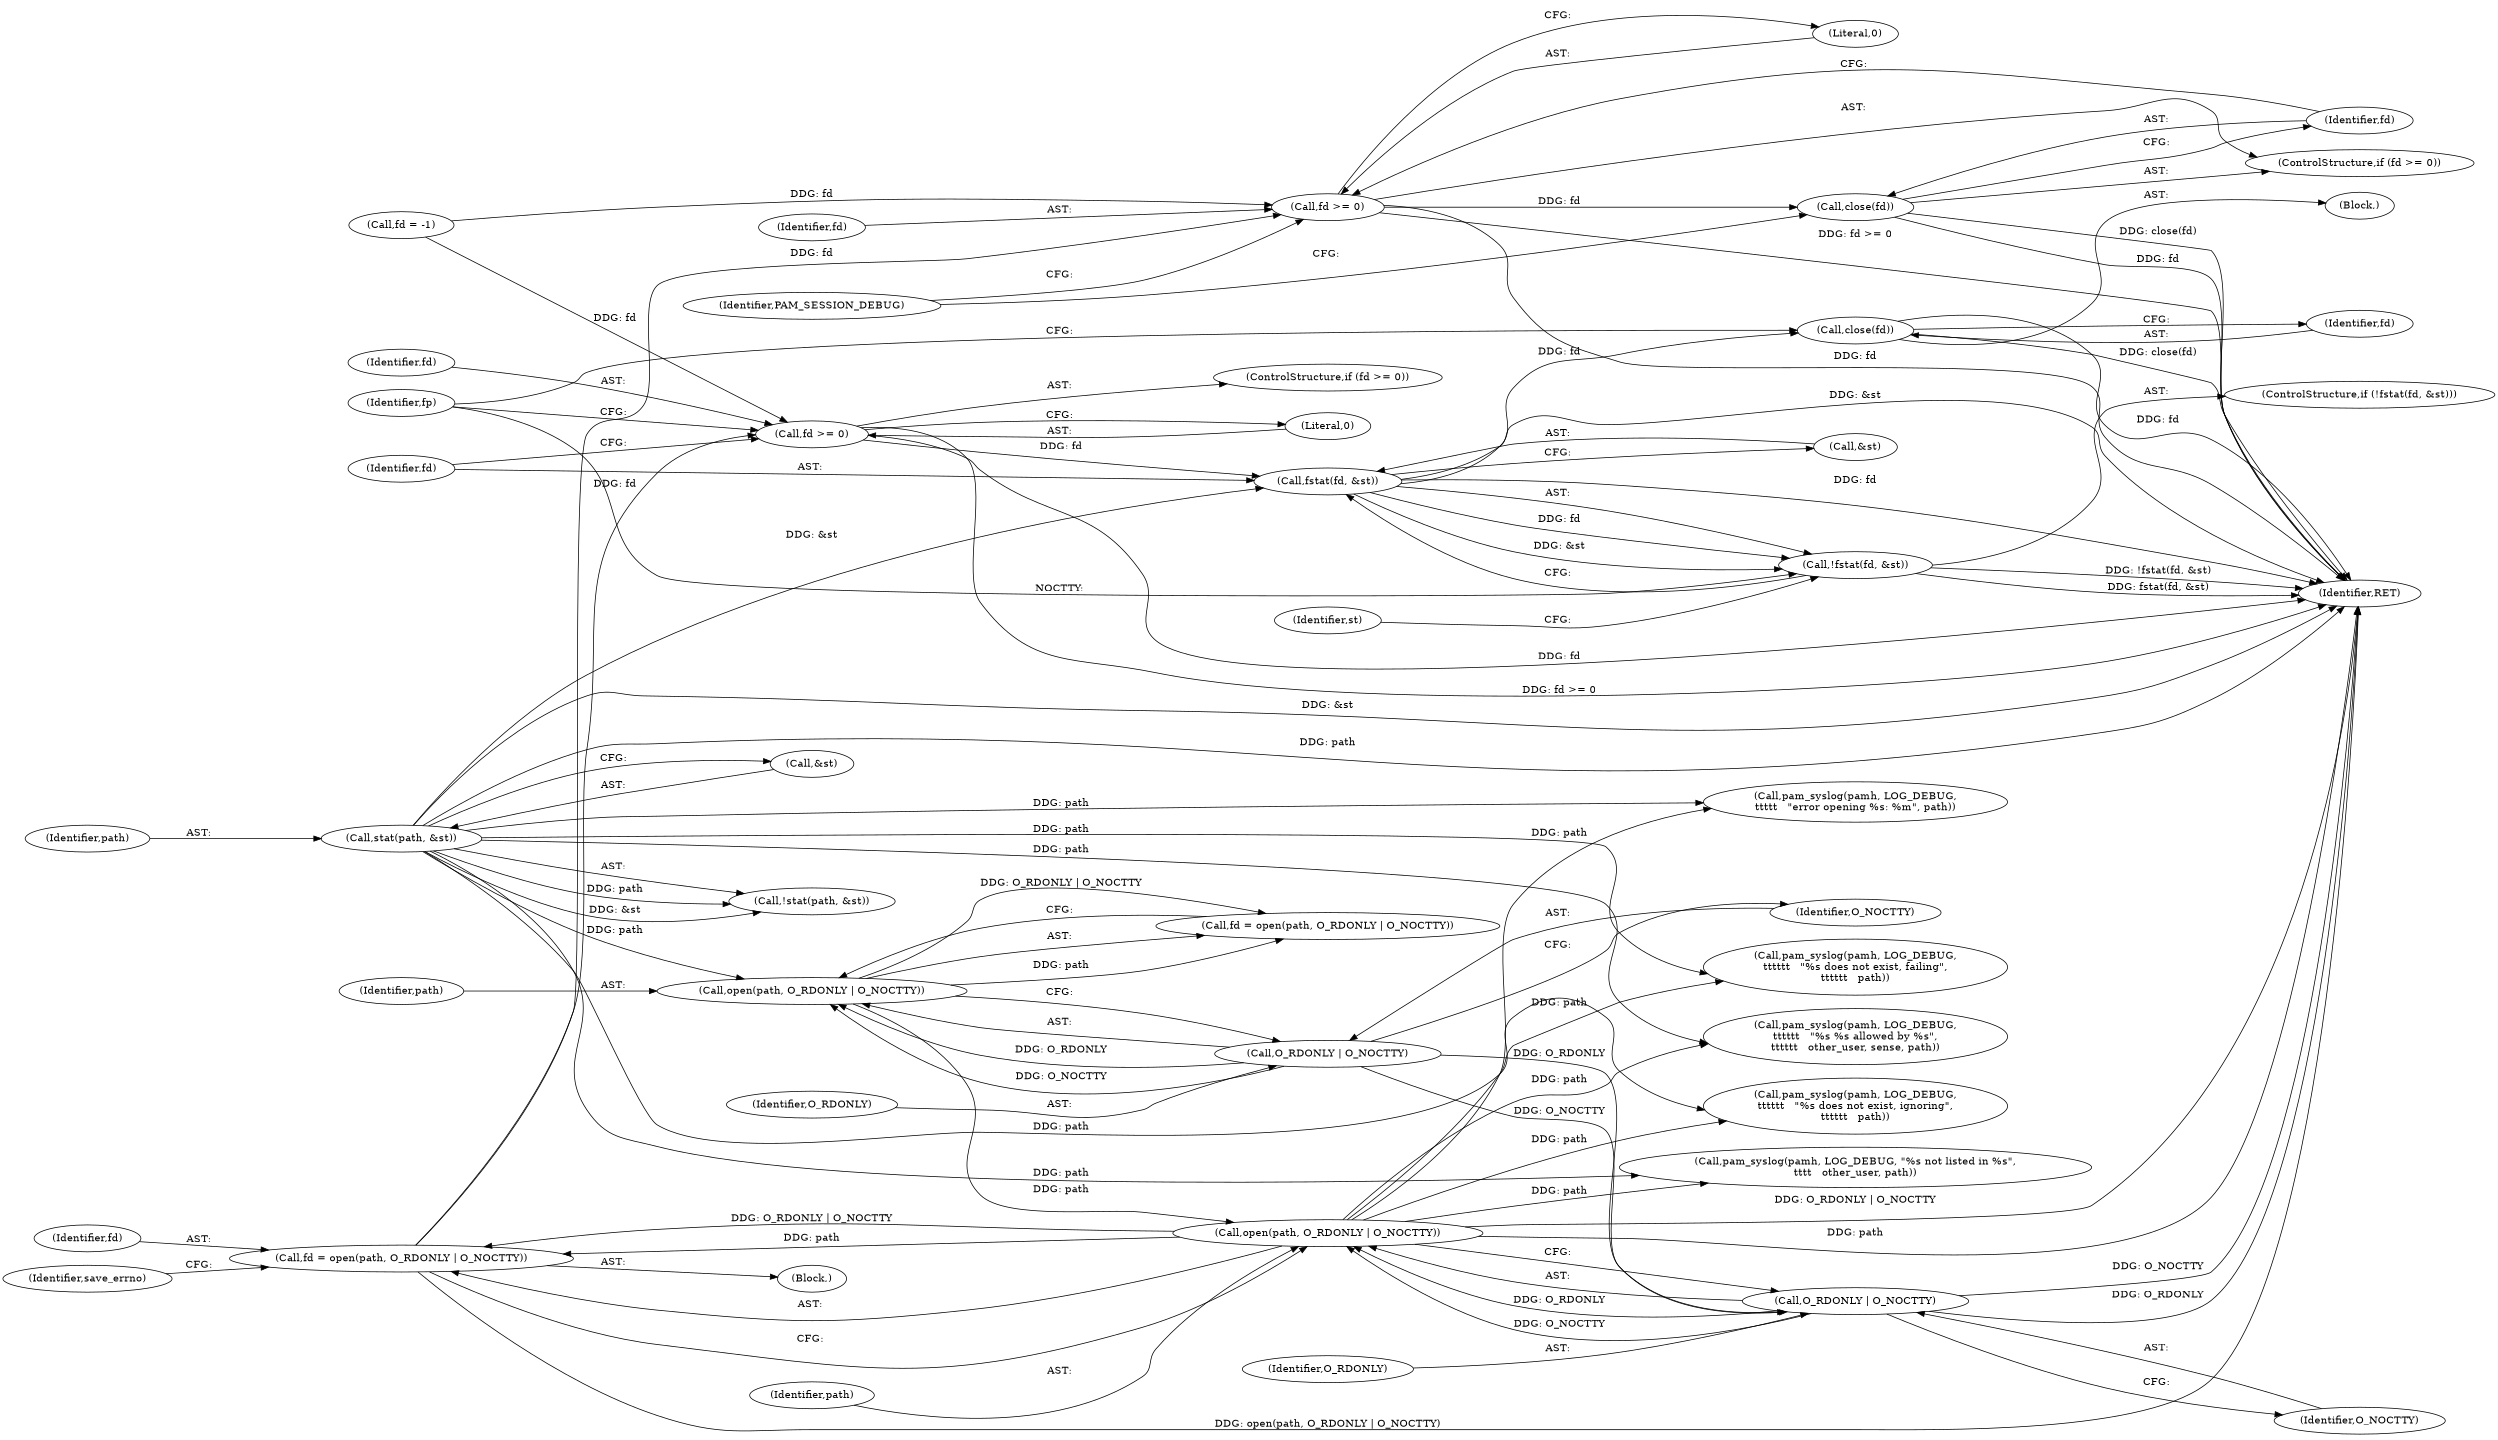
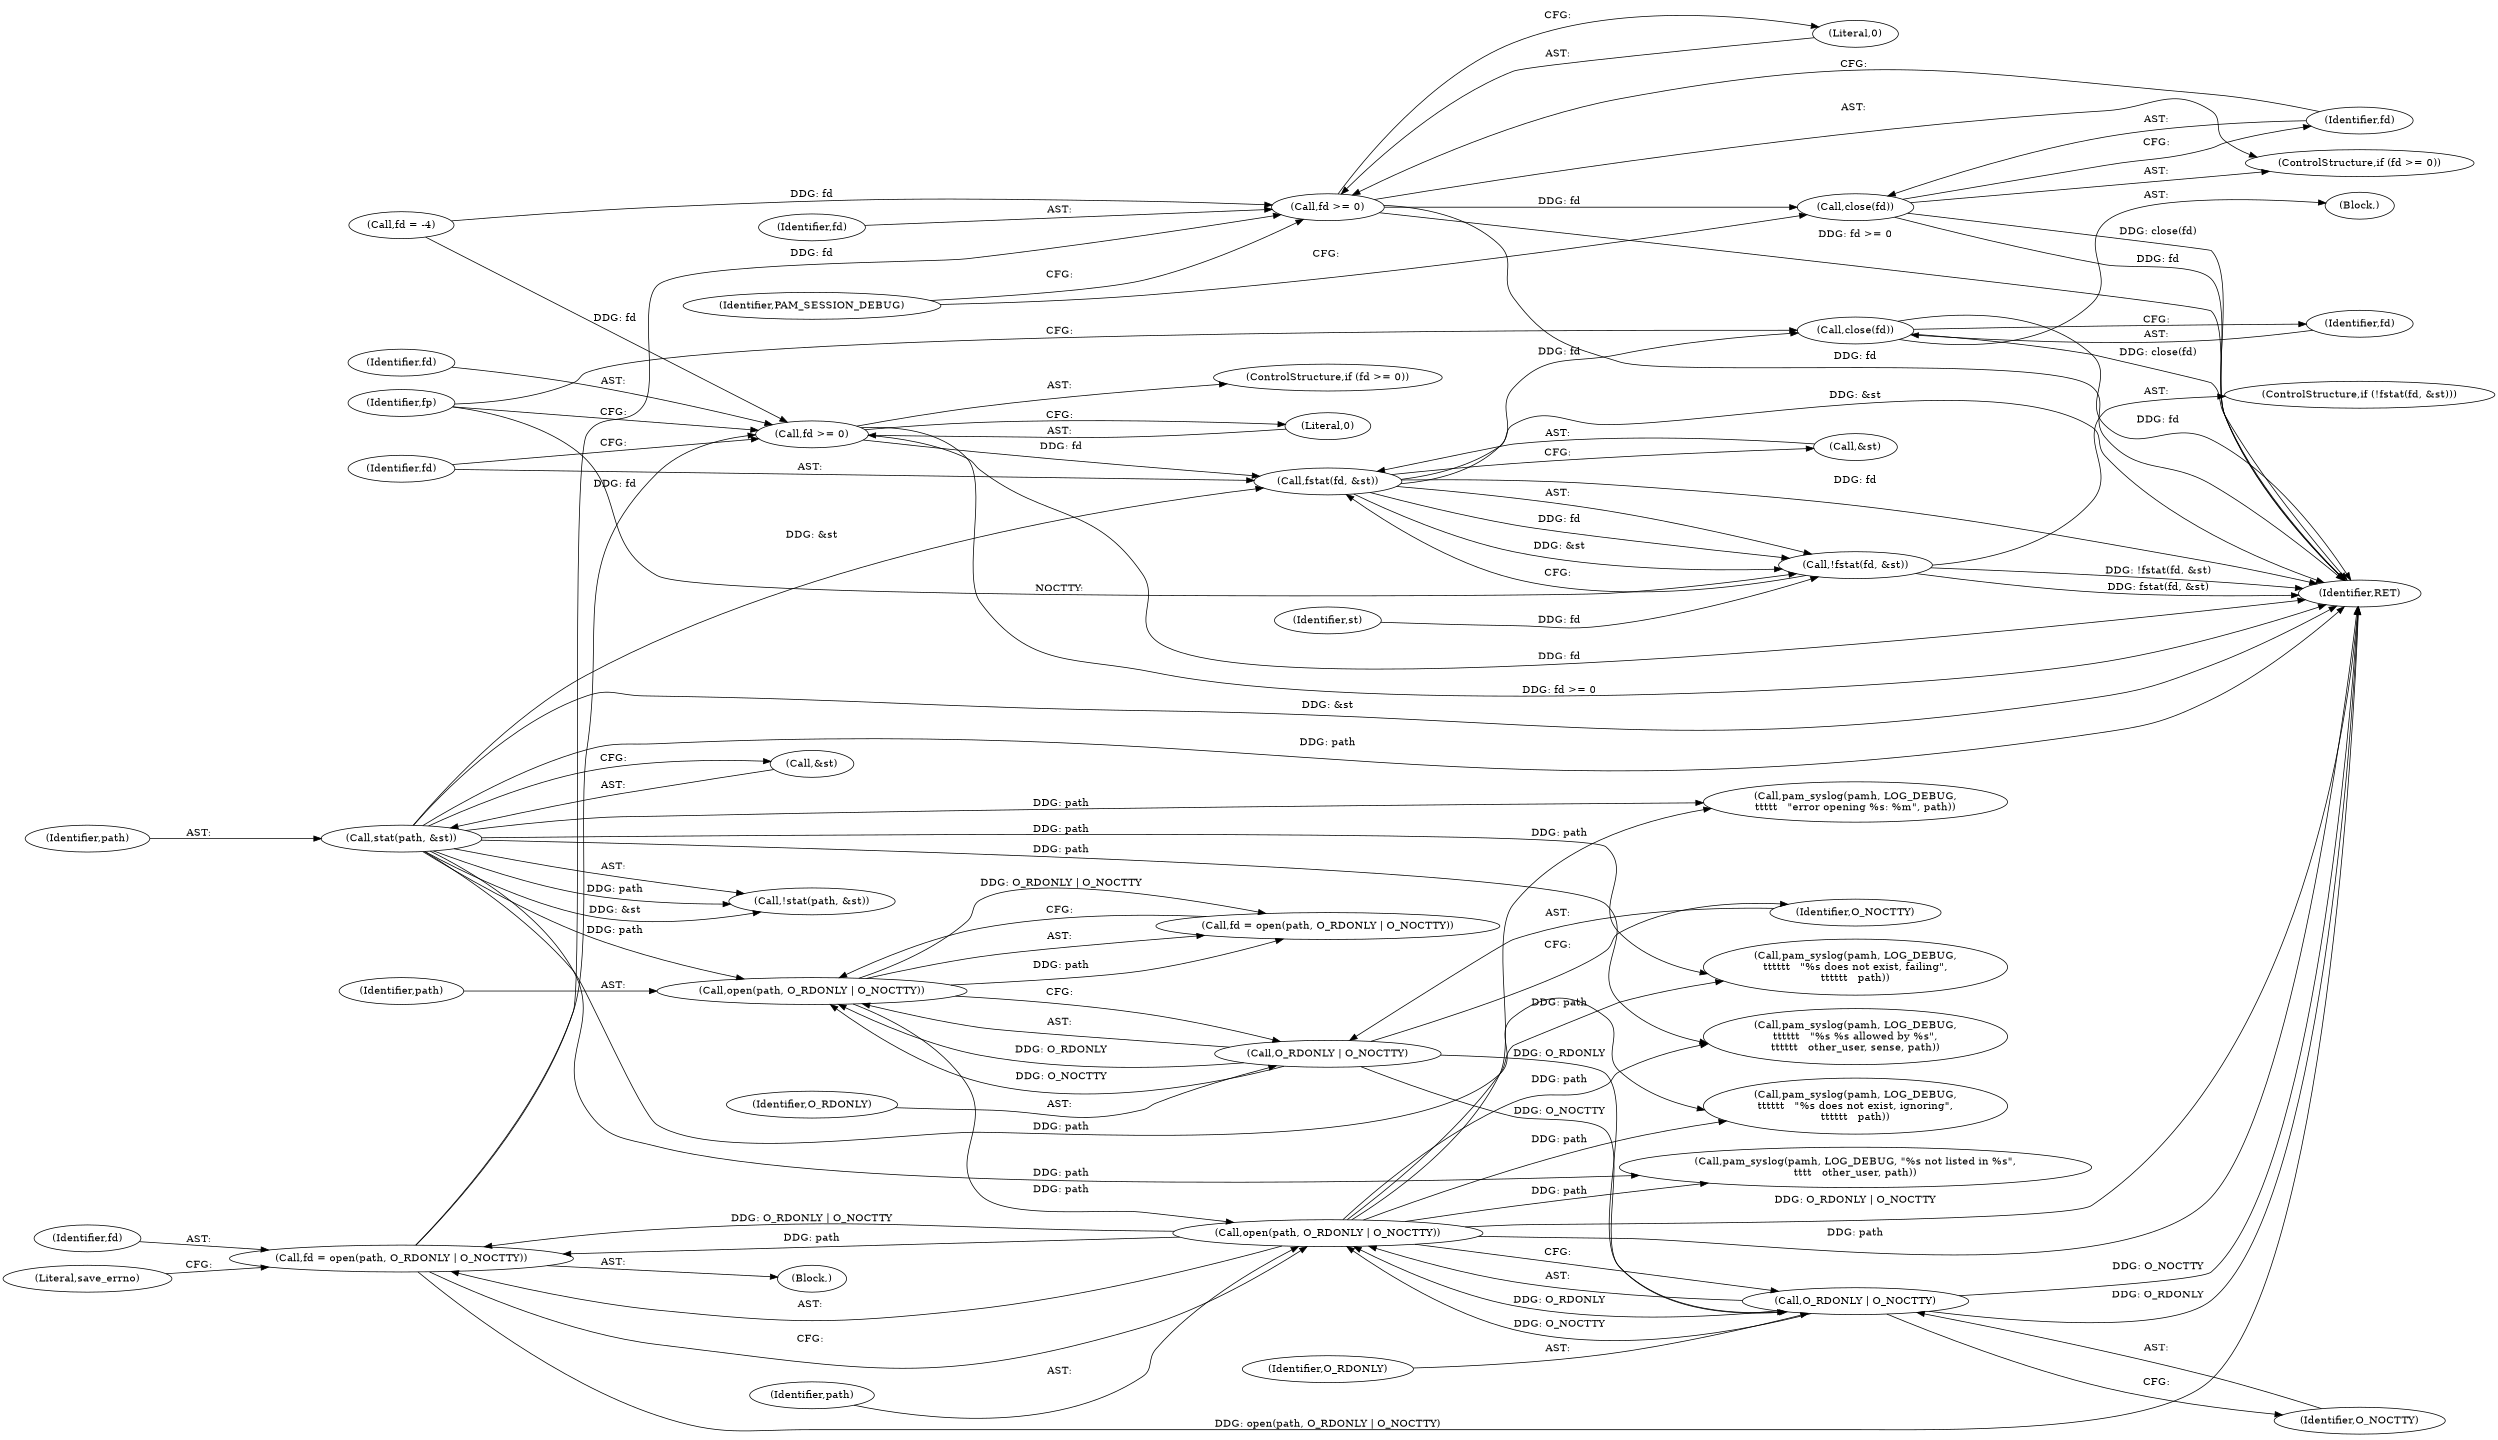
(401, 225) -> (401, 225)
(1560, 620) -> (1560, 620)
(87, 1279) -> (87, 1279)
